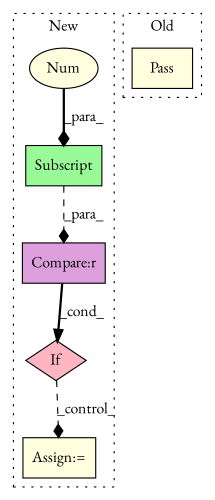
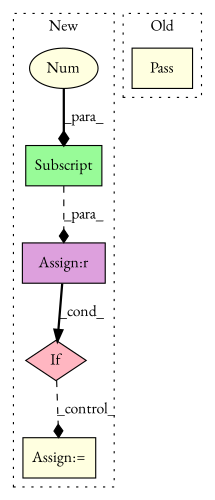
(64, 263) -> (64, 263)
